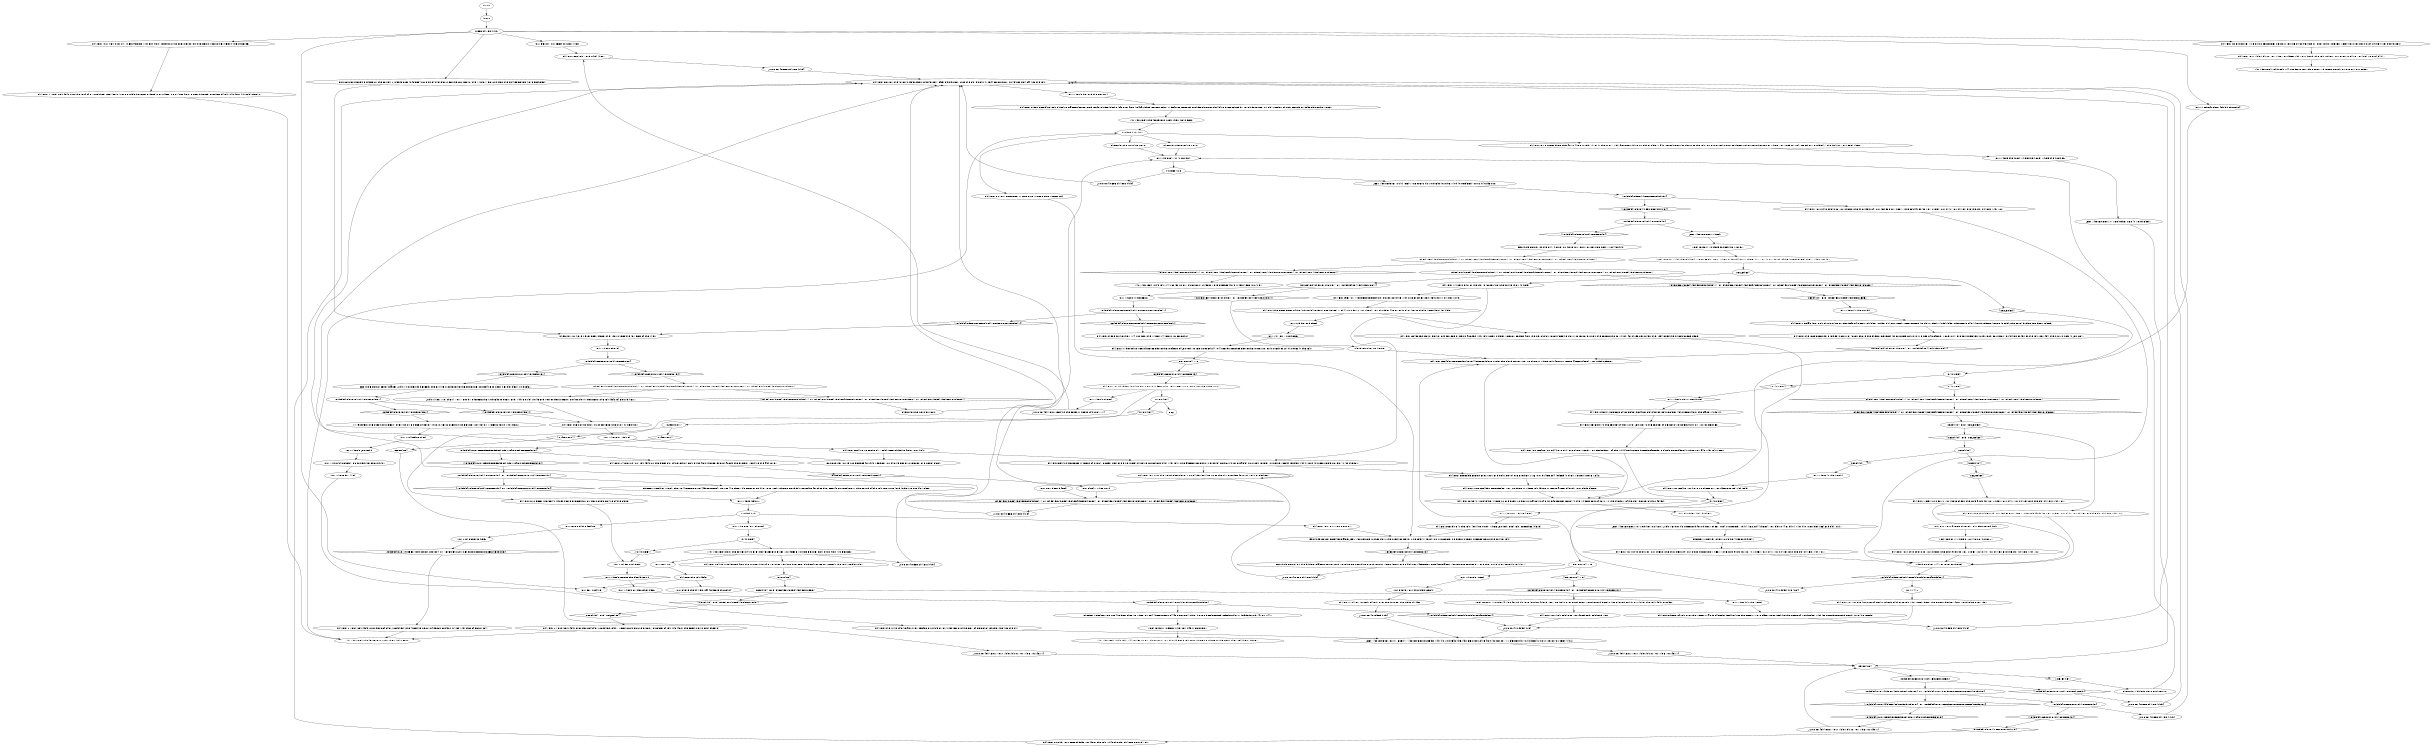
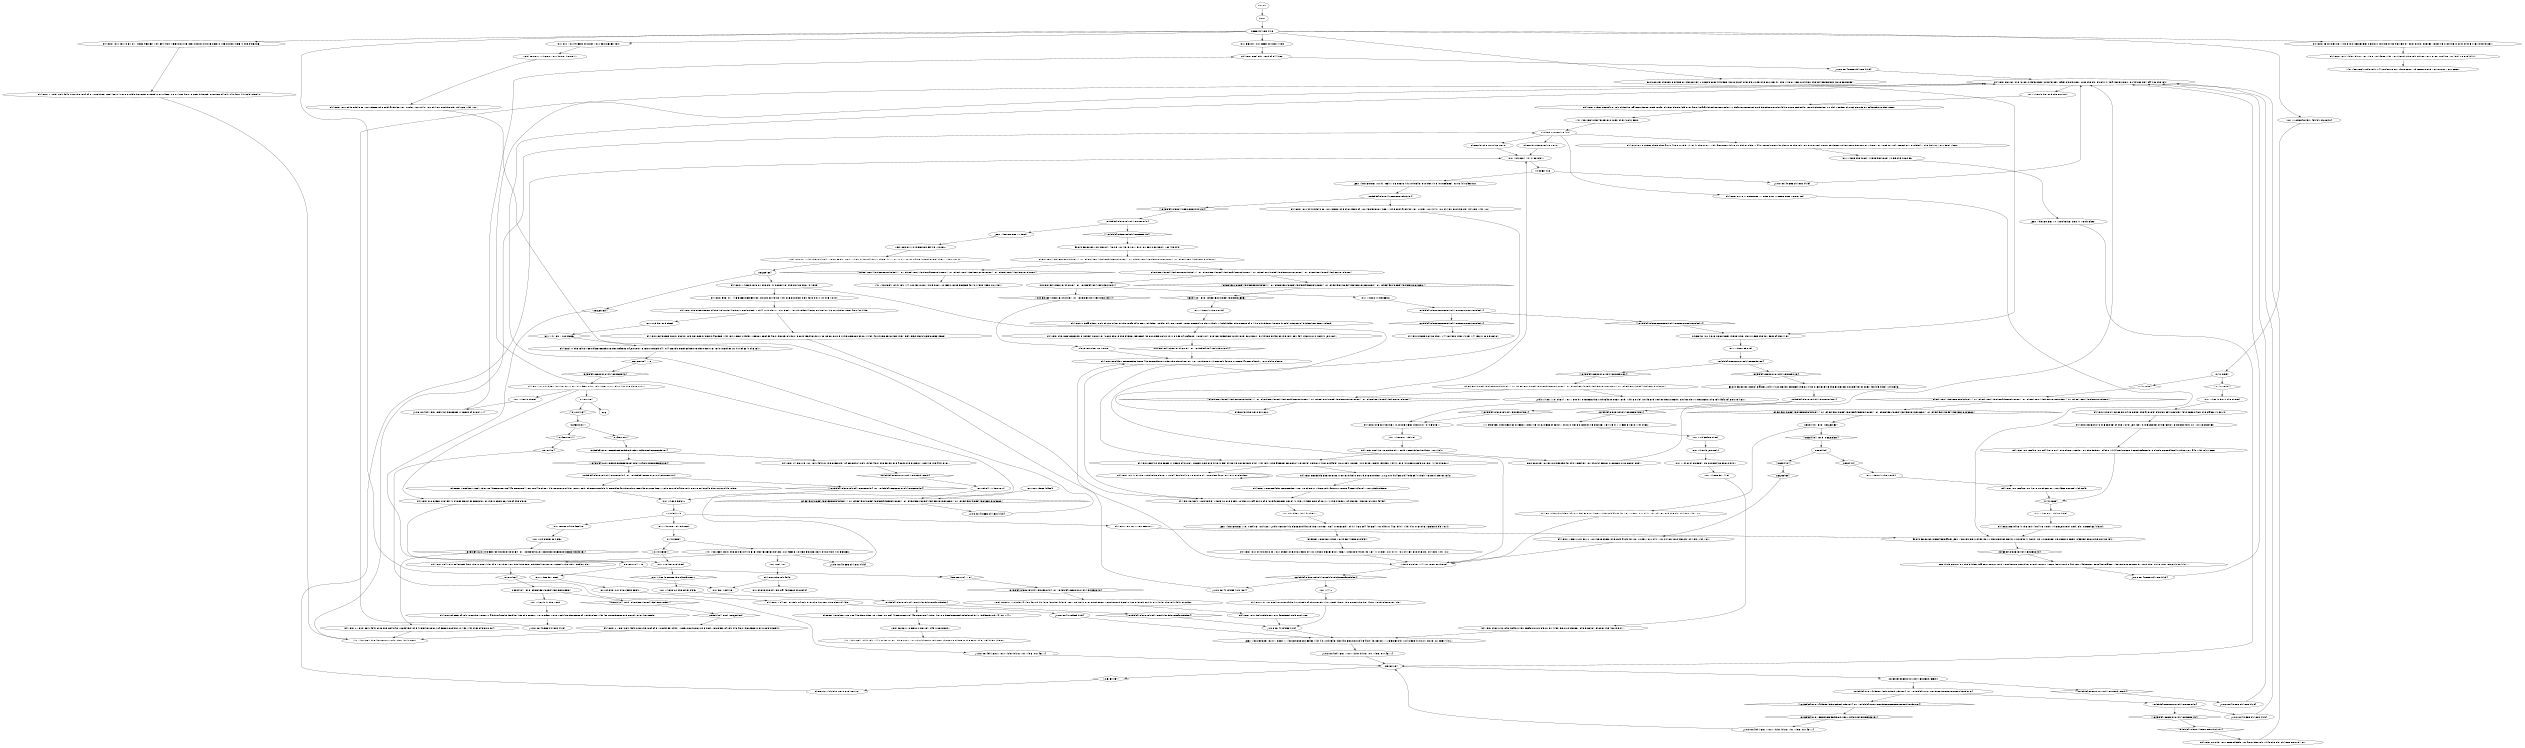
none -> (938, 37)
(1132, 133) -> (1556, 133)
(1685, 400) -> (2222, 400)
